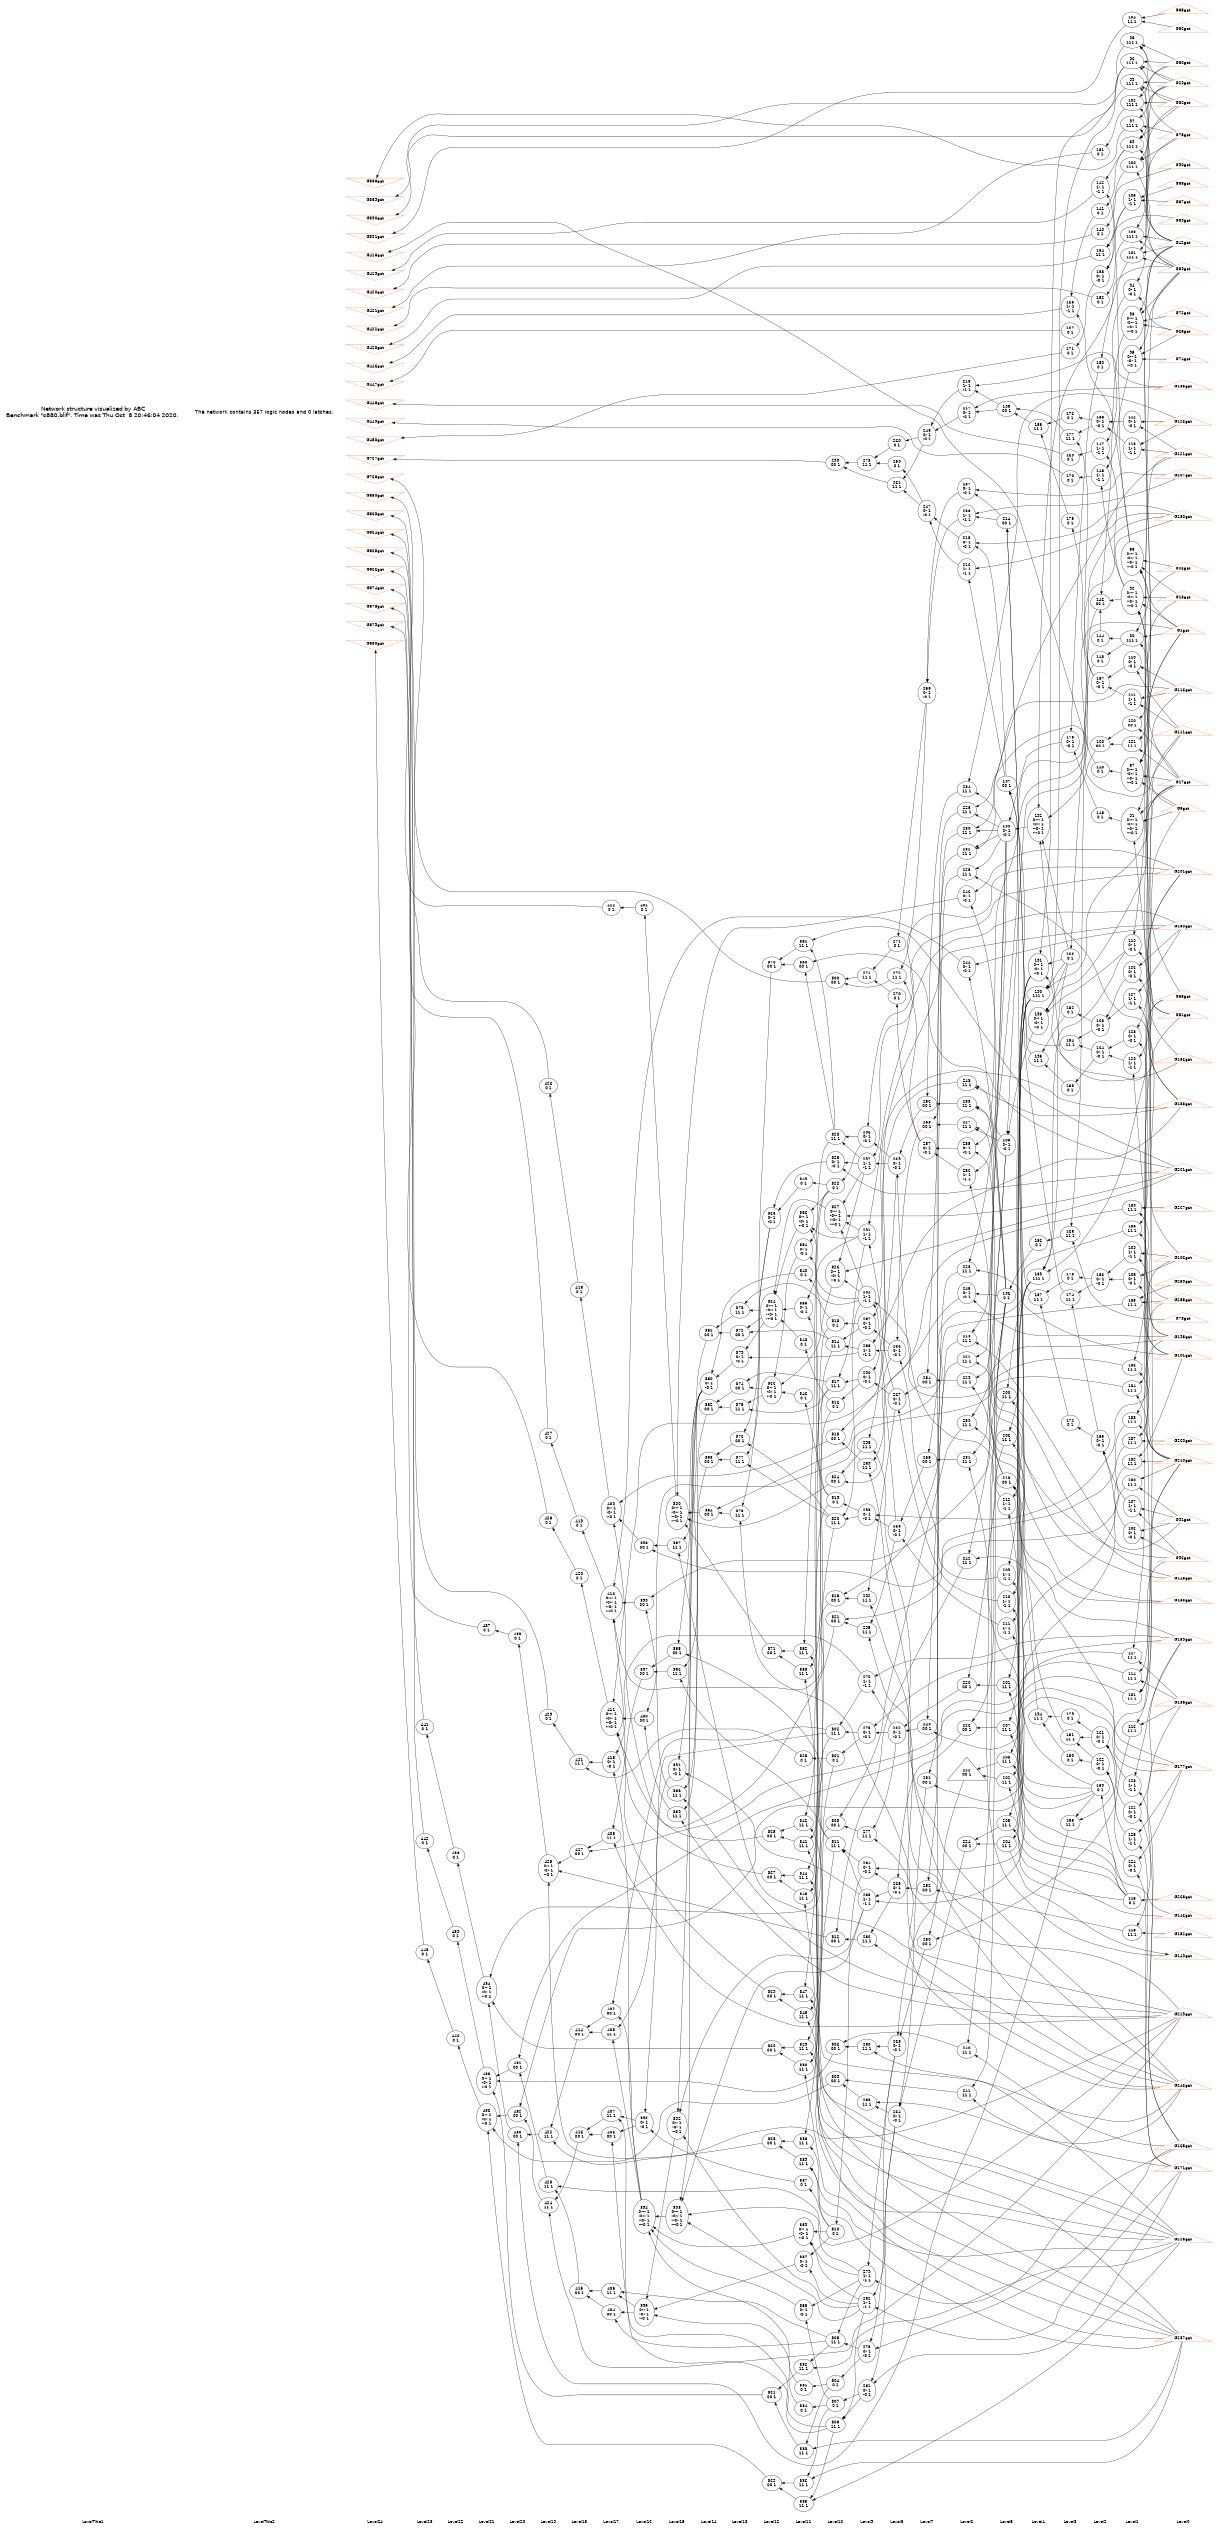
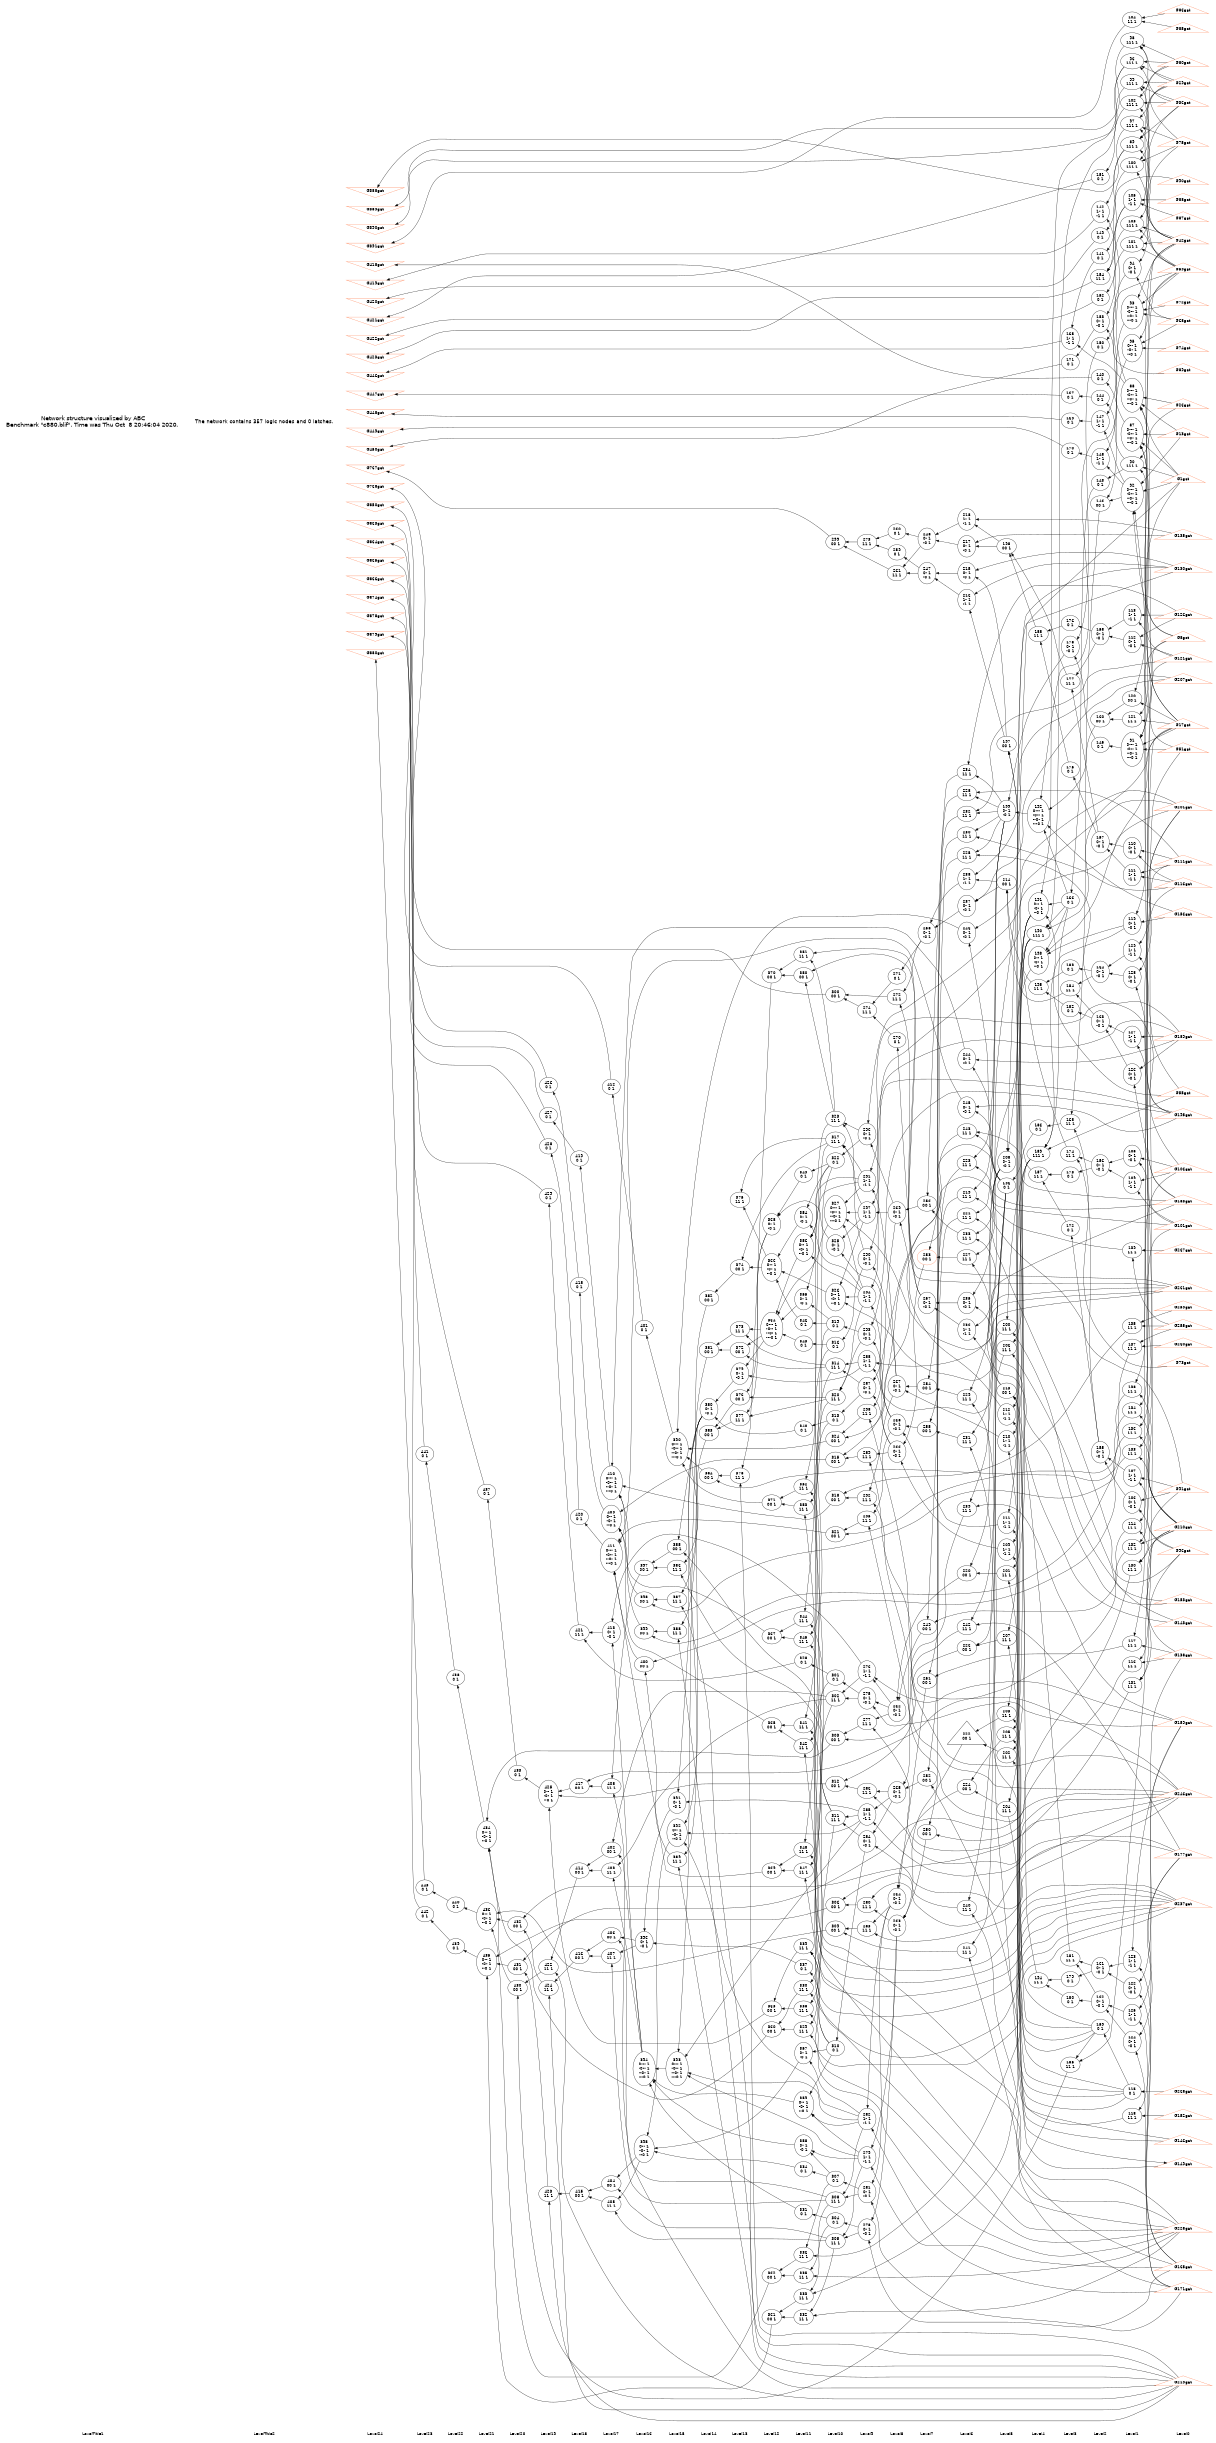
(1100, 622) -> (1085, 397)
(726, 1407) -> none
